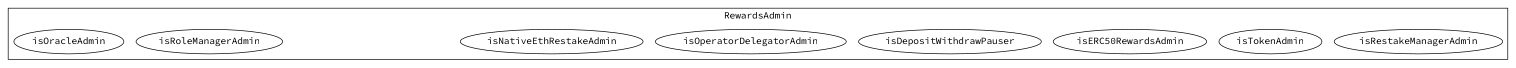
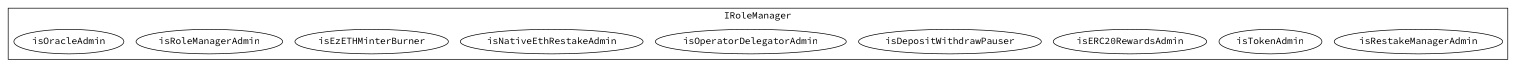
(758, 16) -> (758, 16)
none -> (372, 42)
(1130, 42) -> (1130, 42)
